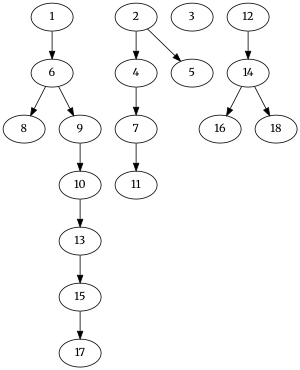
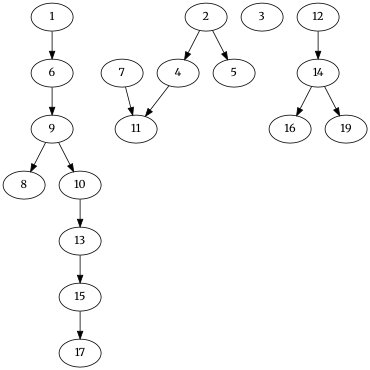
(136, 97) -> (160, 98)
(40, 98) -> (40, 154)
(276, 129) -> (346, 129)
